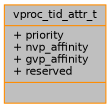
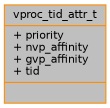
(43, 72) -> (27, 72)
